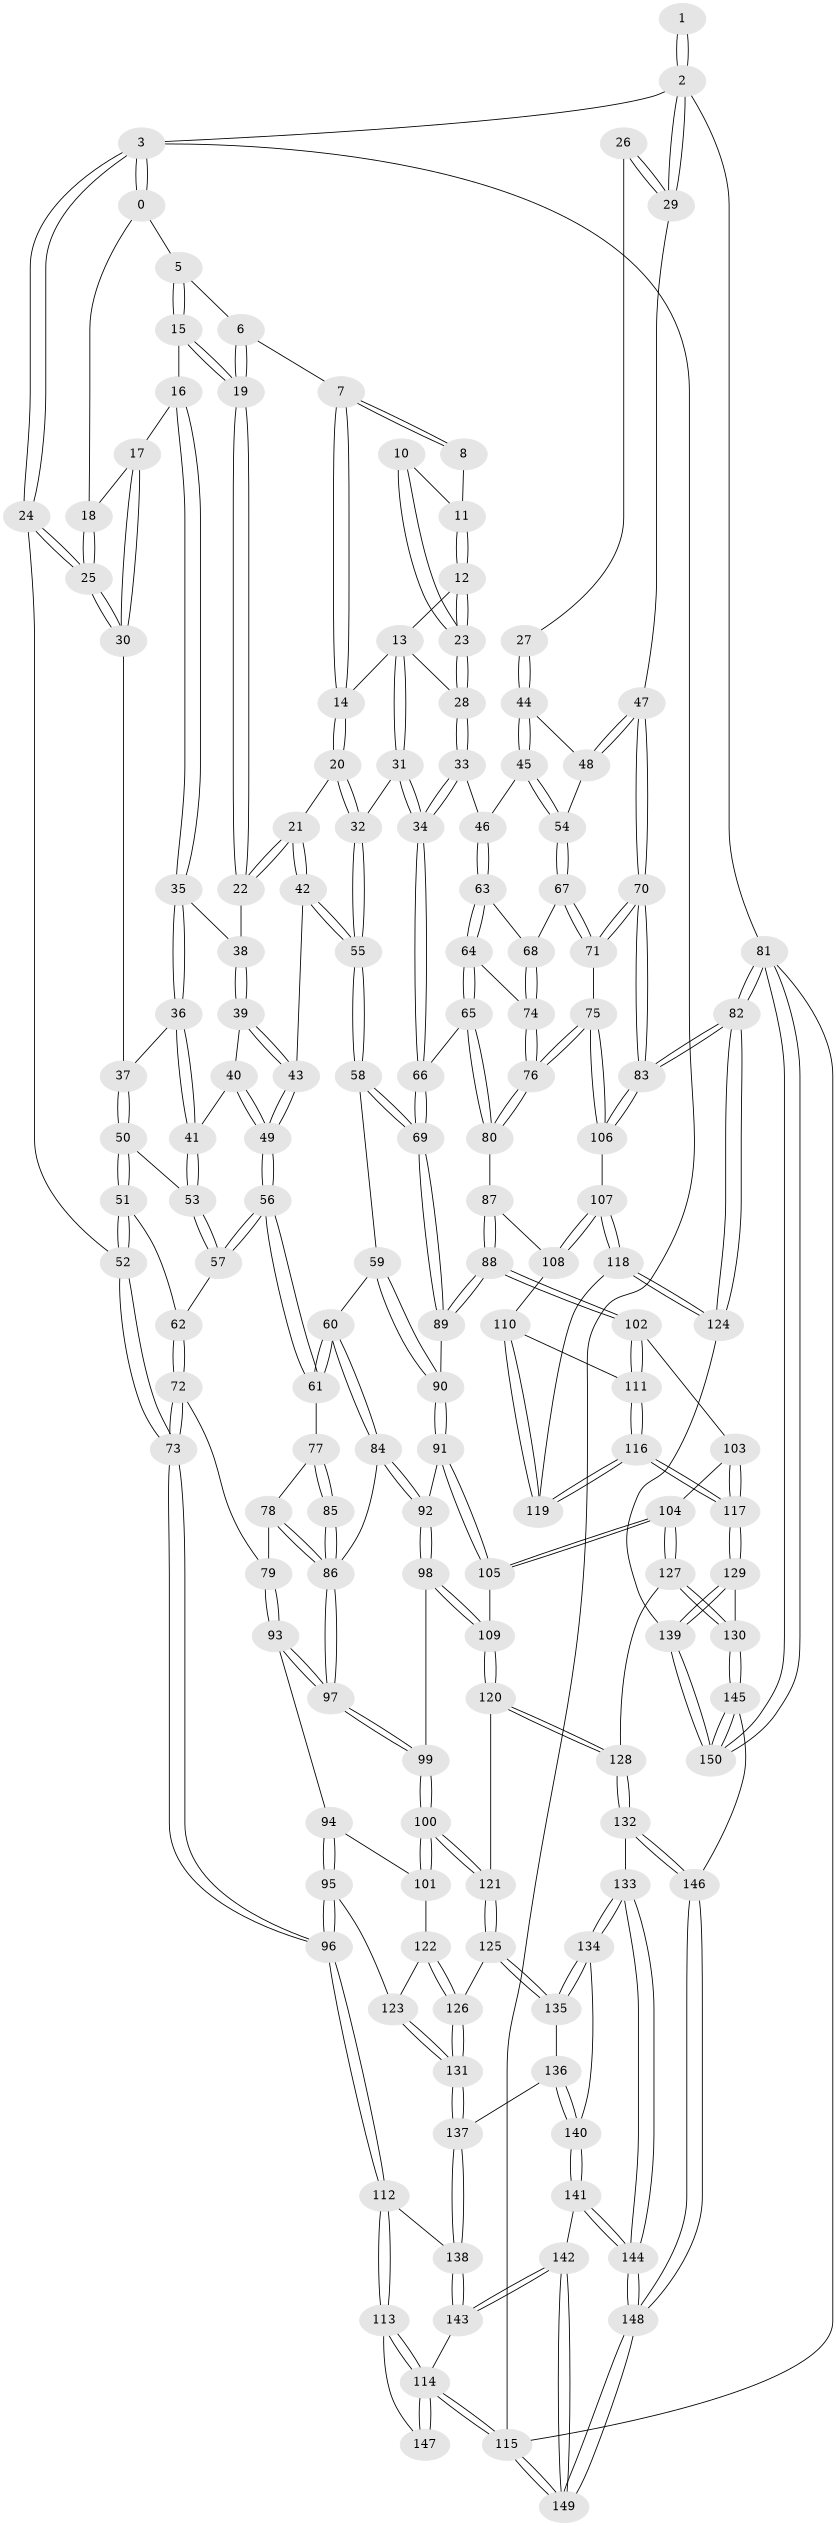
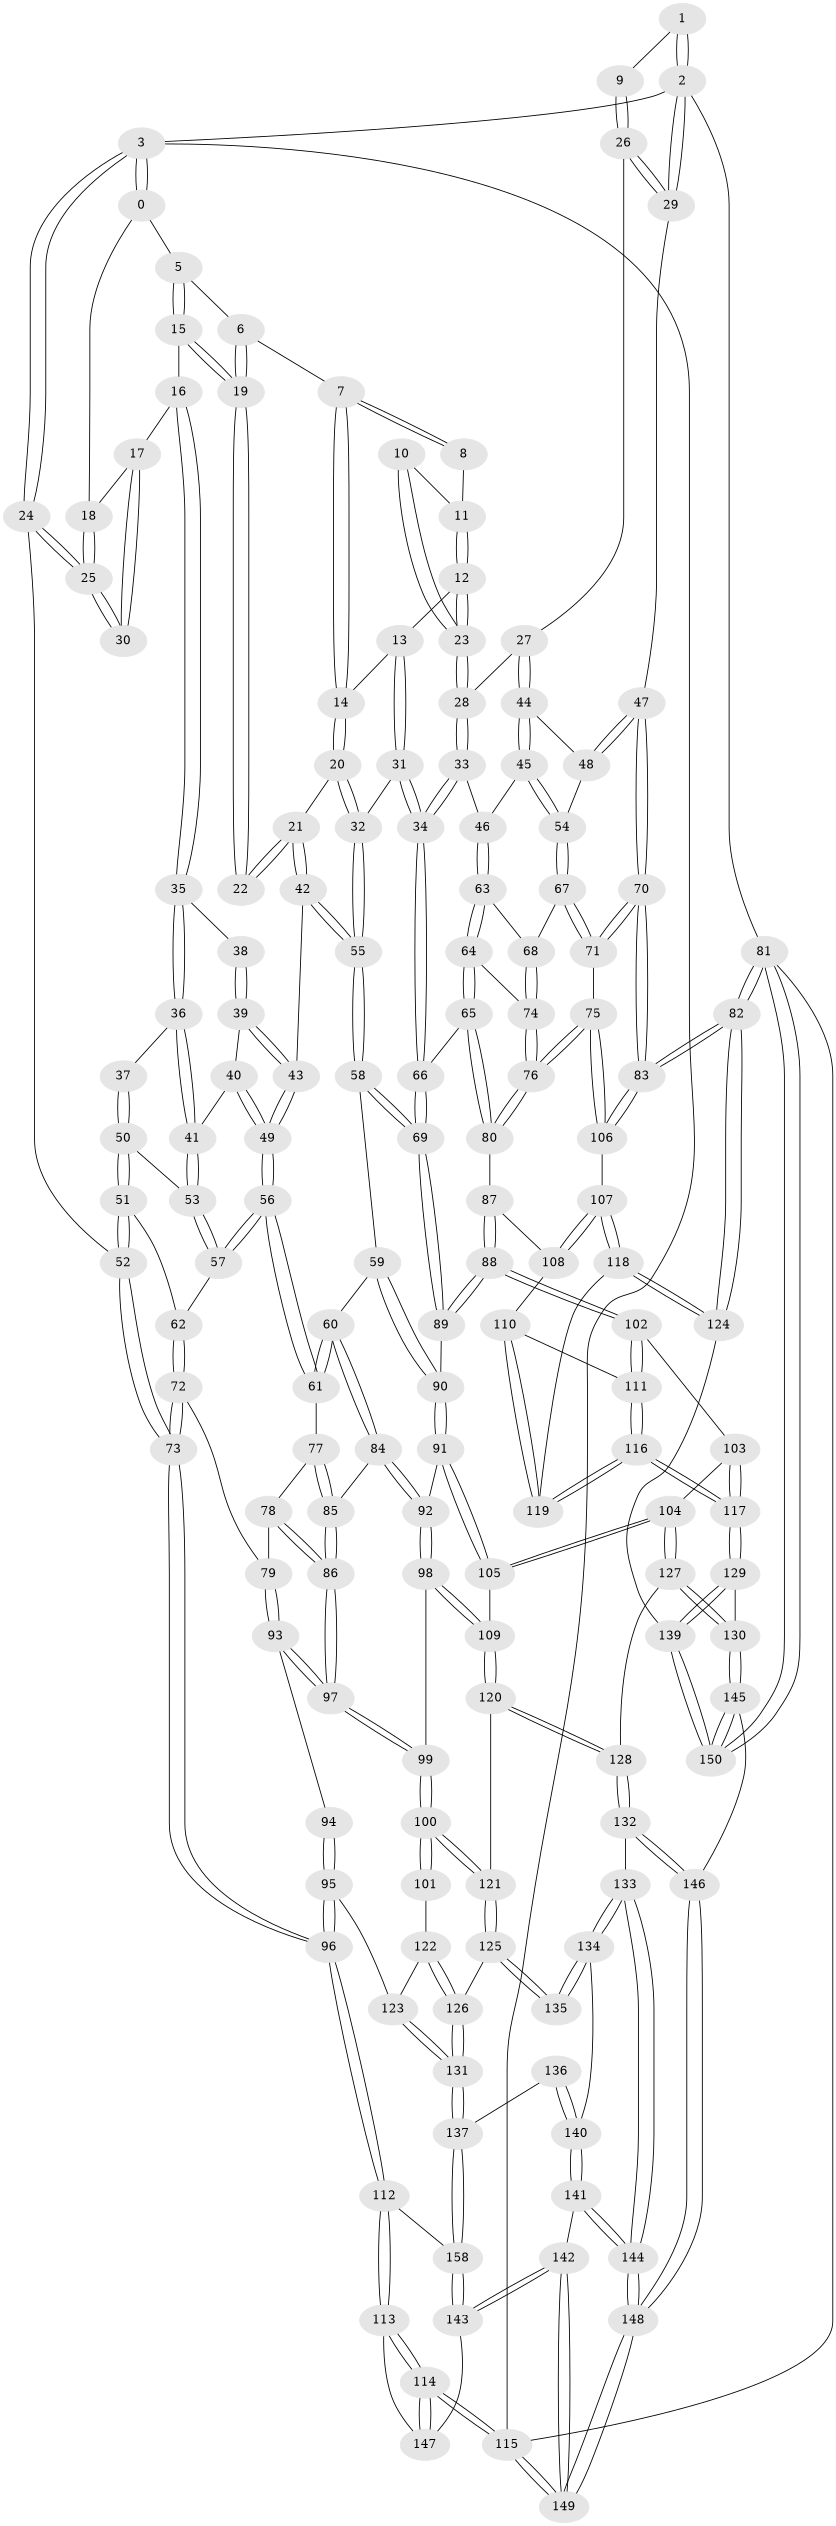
none -> (620, 81)
(431, 672) -> (493, 672)
(124, 859) -> none
(241, 921) -> none
(366, 1515) -> (355, 1481)
(377, 1854) -> none
(556, 2041) -> none
(458, 2258) -> (458, 2258)
(441, 2352) -> (461, 2387)
